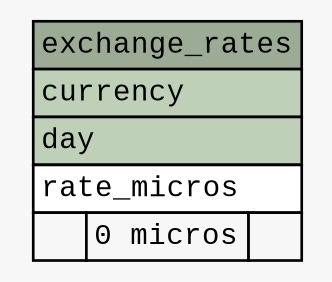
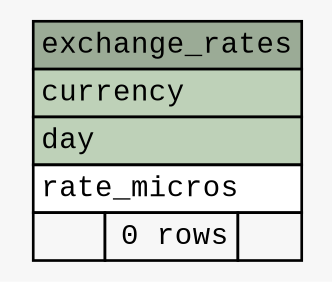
(167, 235) -> (175, 235)
